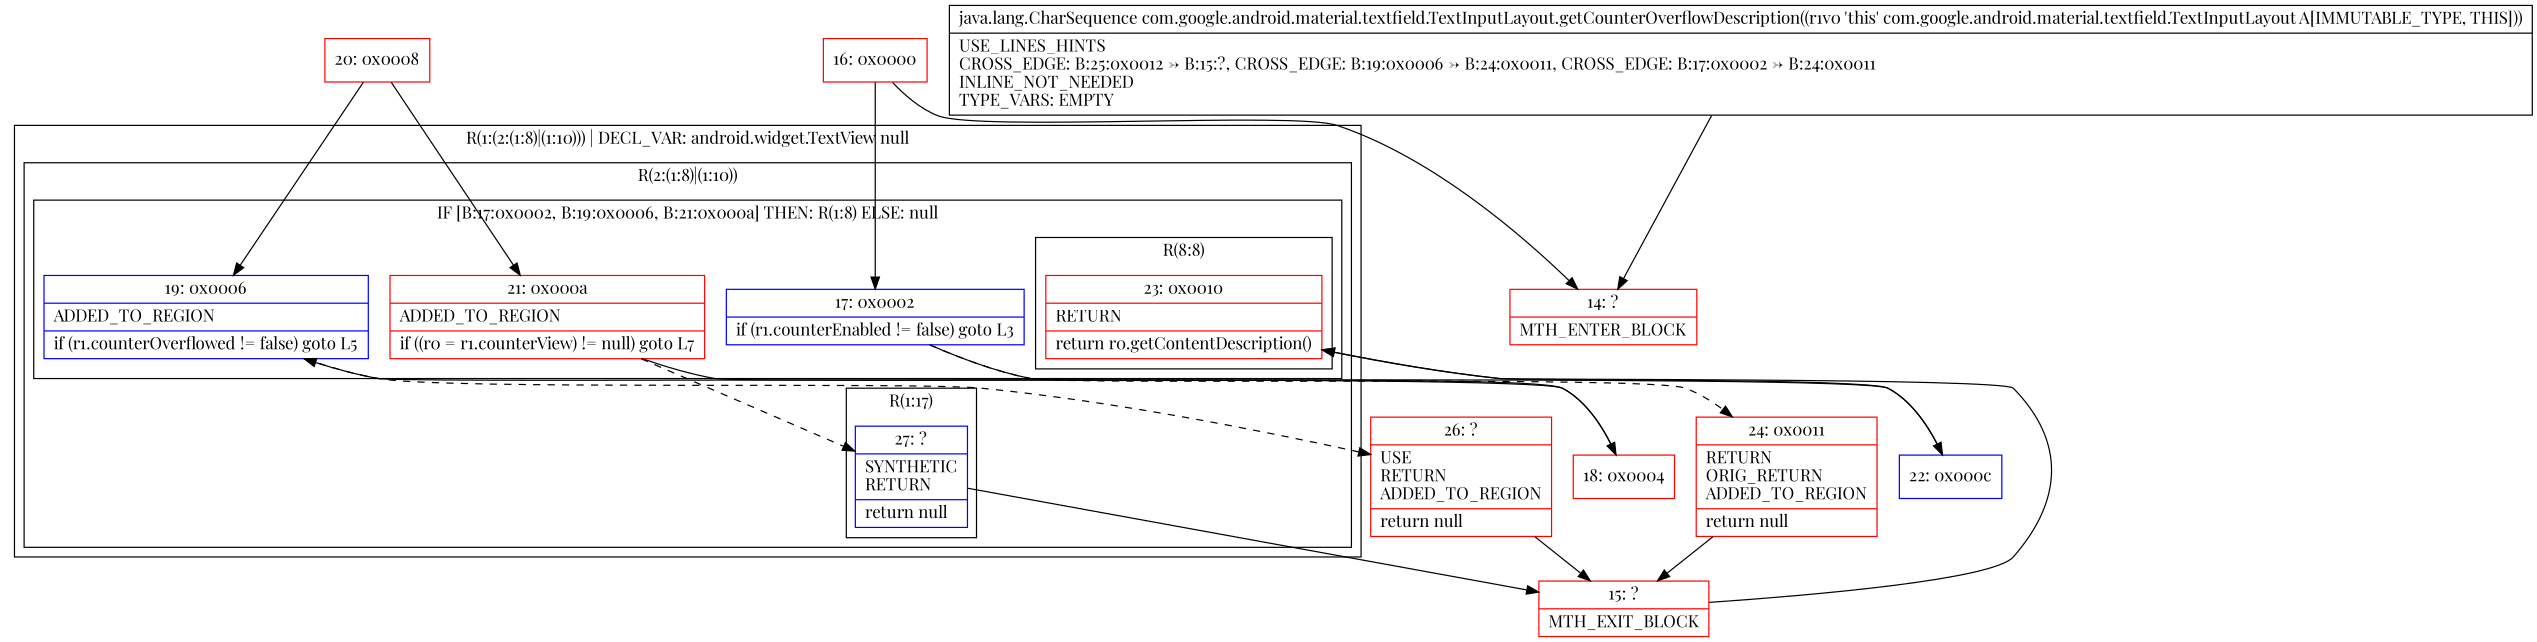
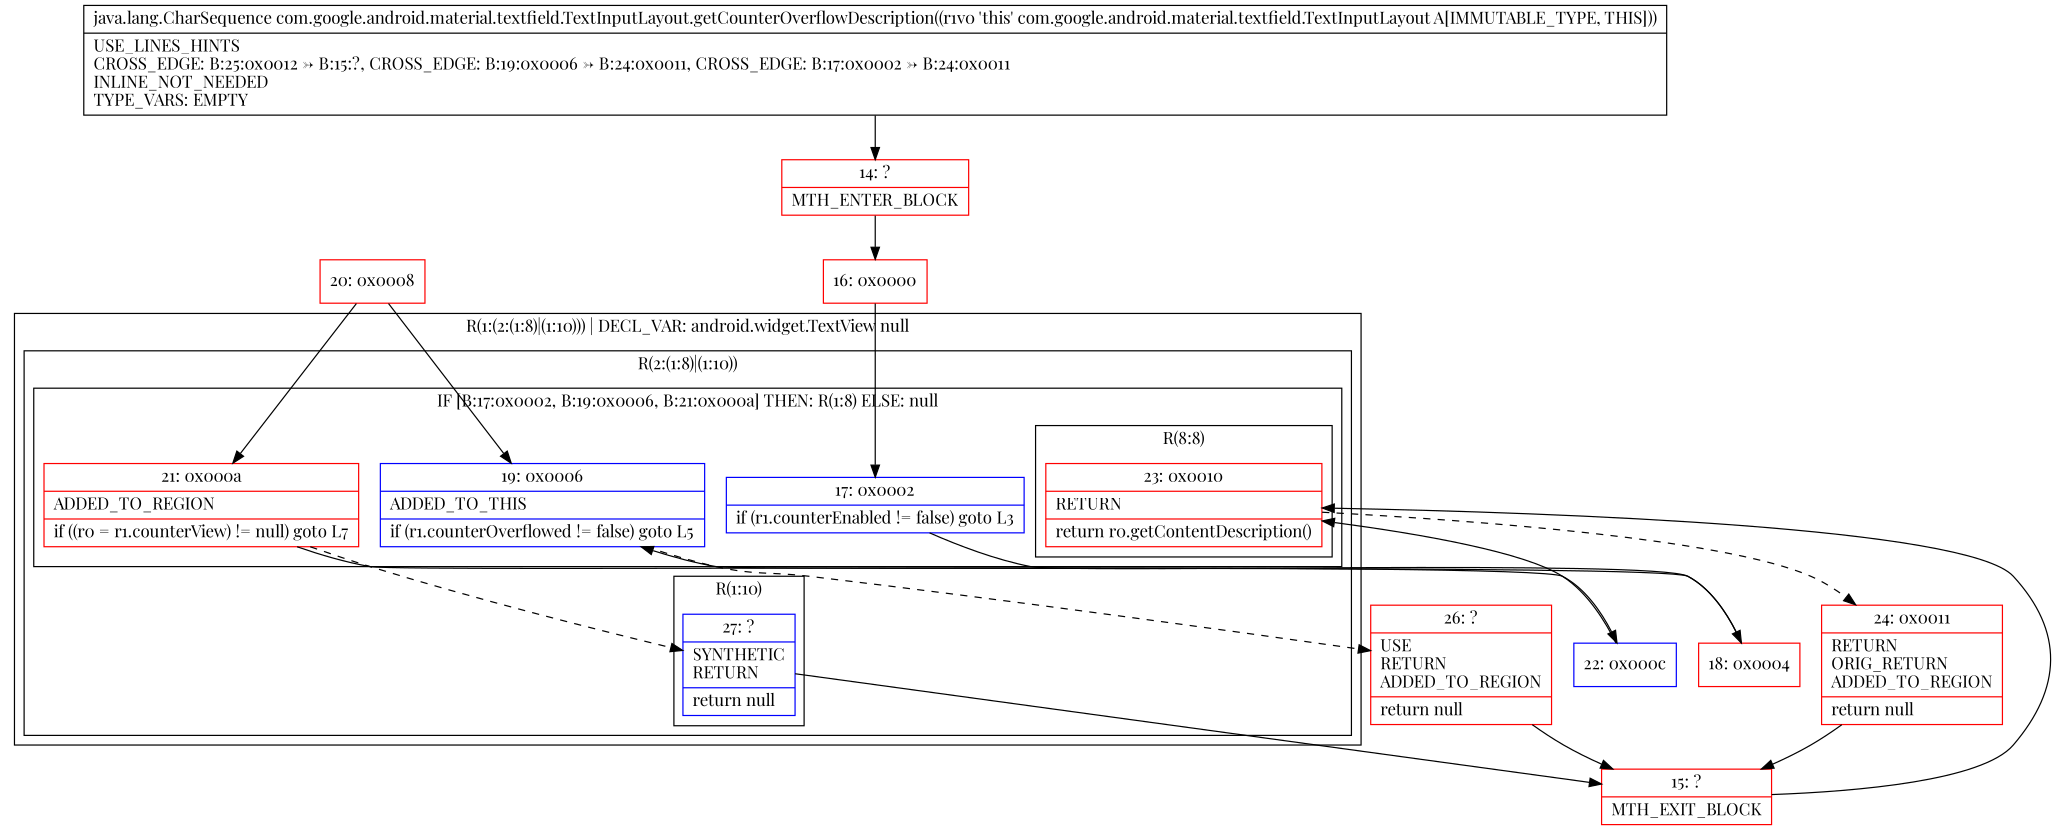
(1375, 141) -> (875, 231)
(134, 316) -> (459, 505)
(1326, 381) -> (1589, 533)
(911, 402) -> (739, 590)
